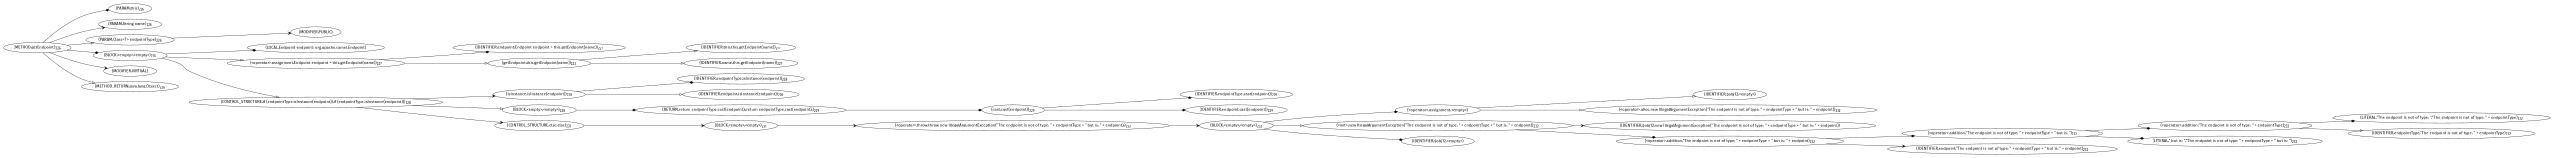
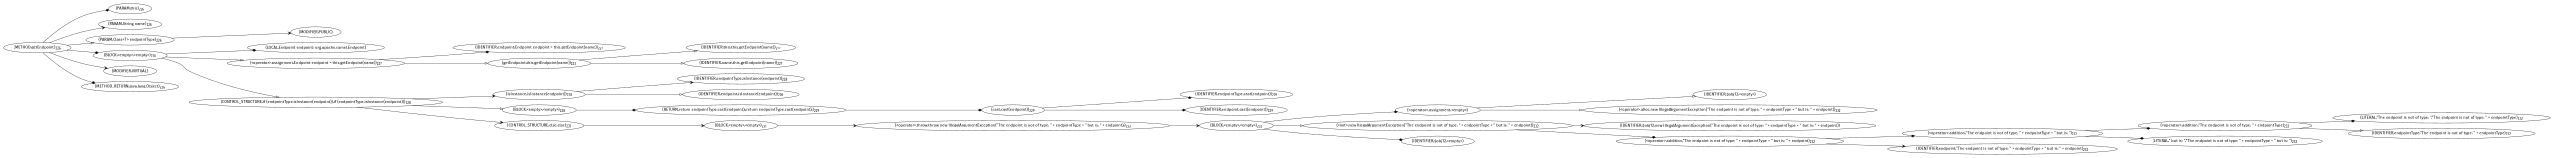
(66, 70) -> (66, 70)
(633, 87) -> (633, 87)
